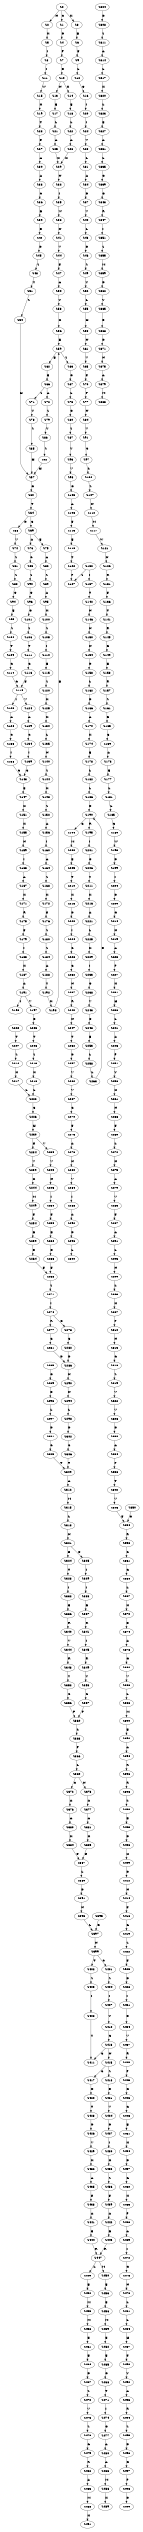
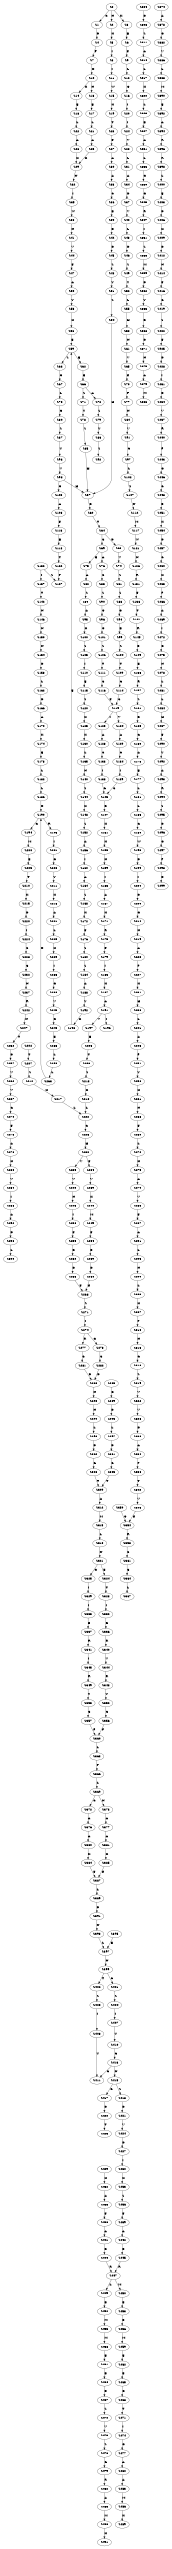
(39, 468) -> (73, 486)
(126, 1614) -> none
(91, 2134) -> none
